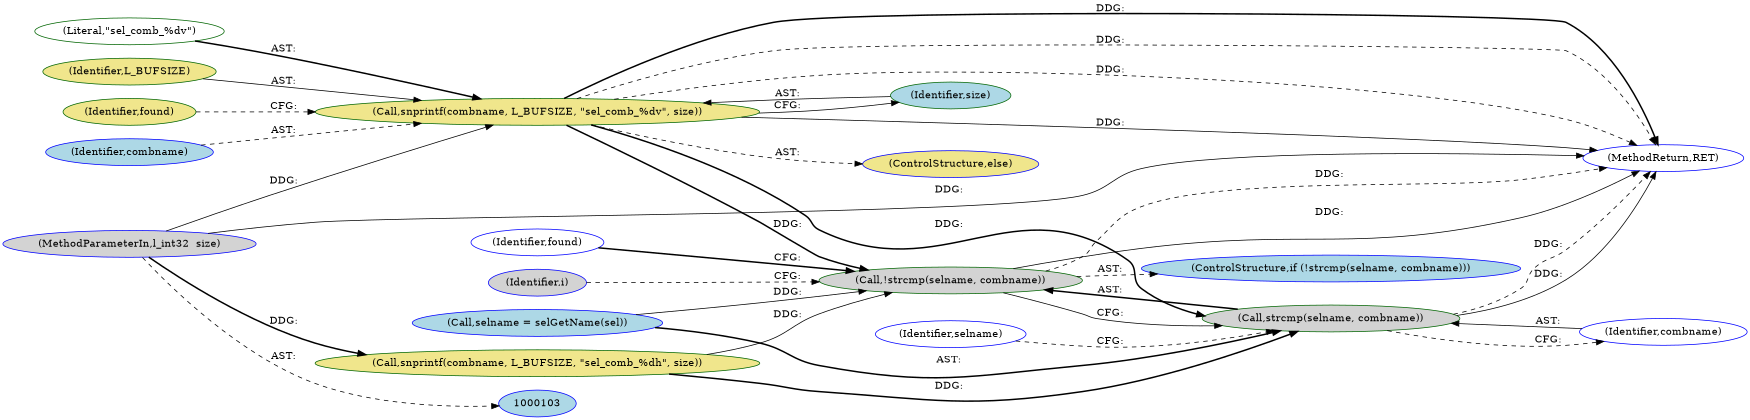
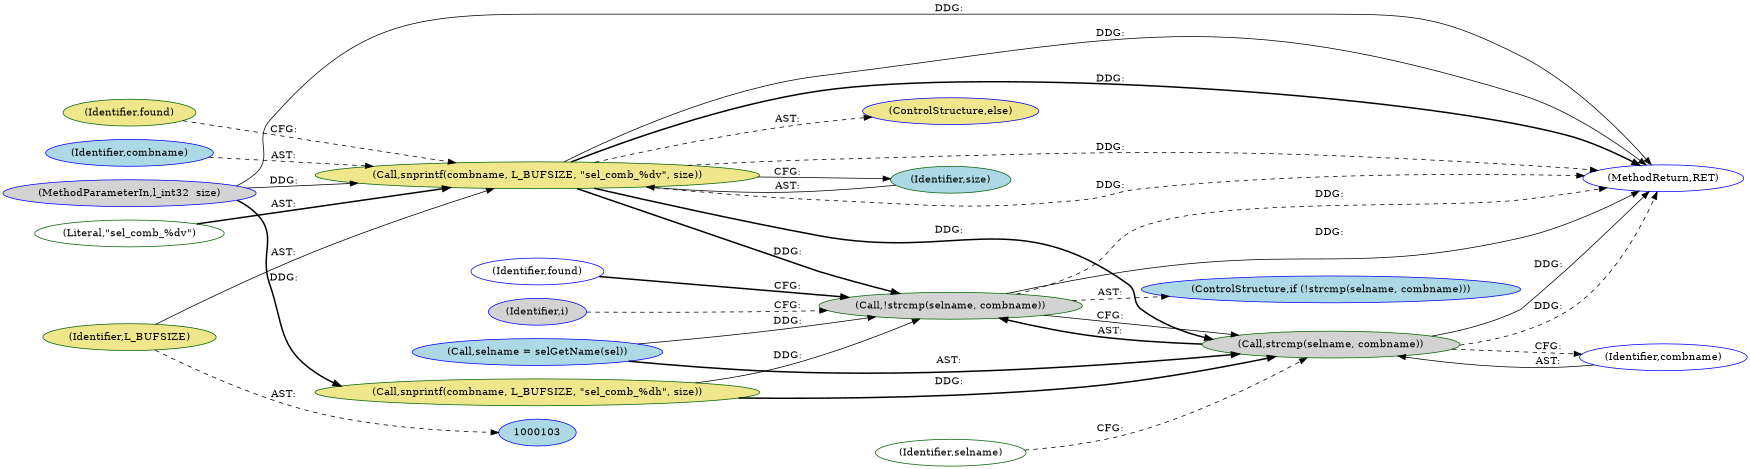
(951, 334) -> (951, 453)
(298, 376) -> (318, 413)
